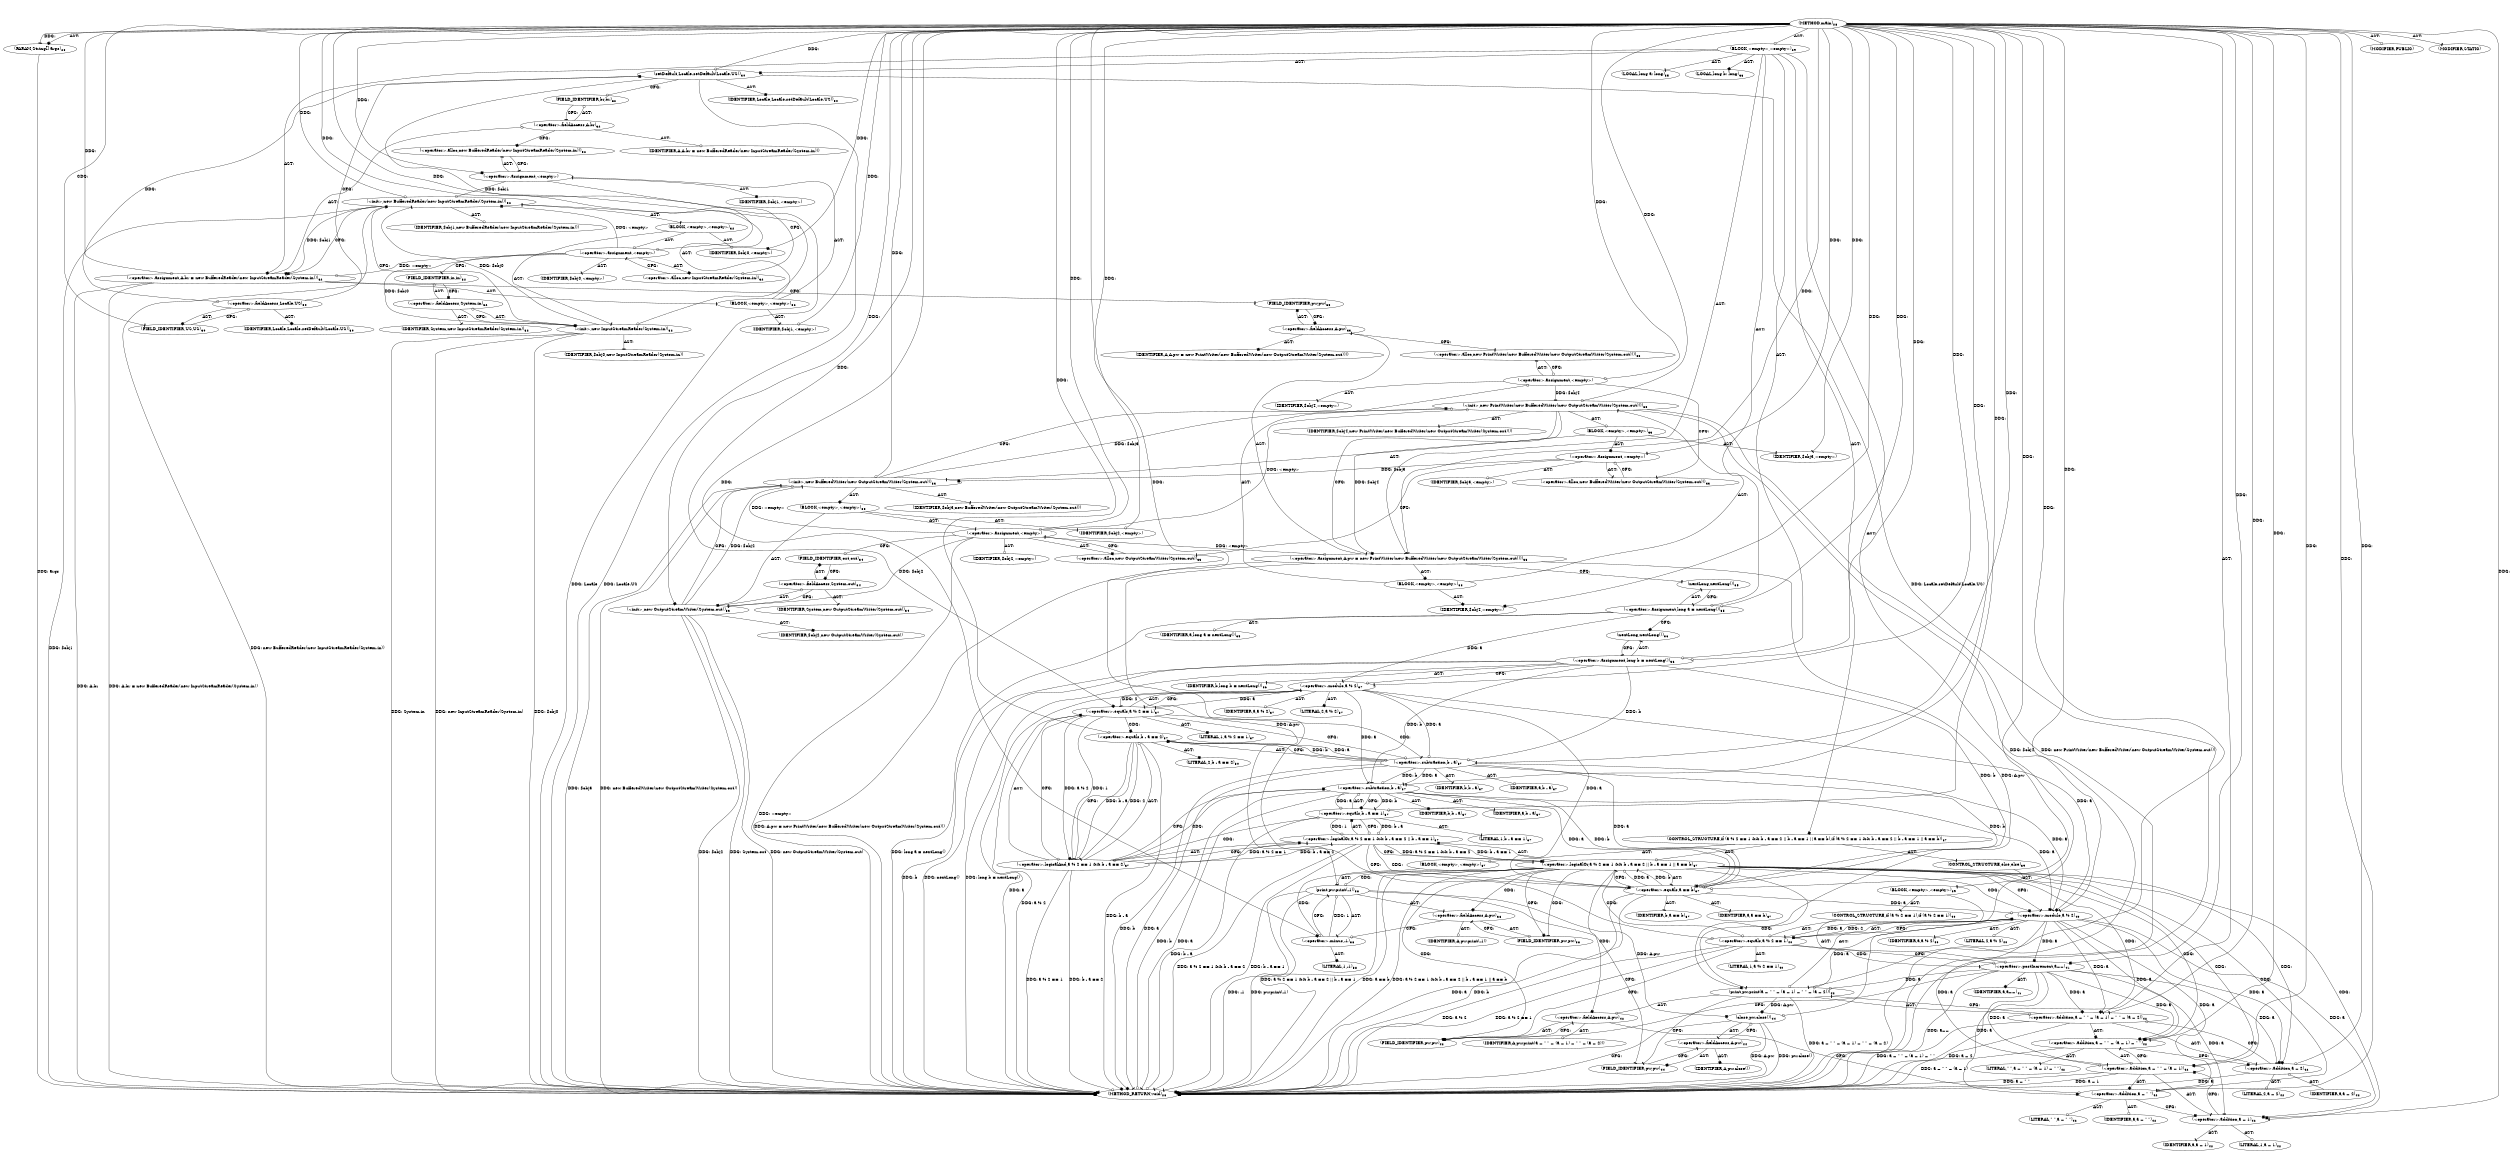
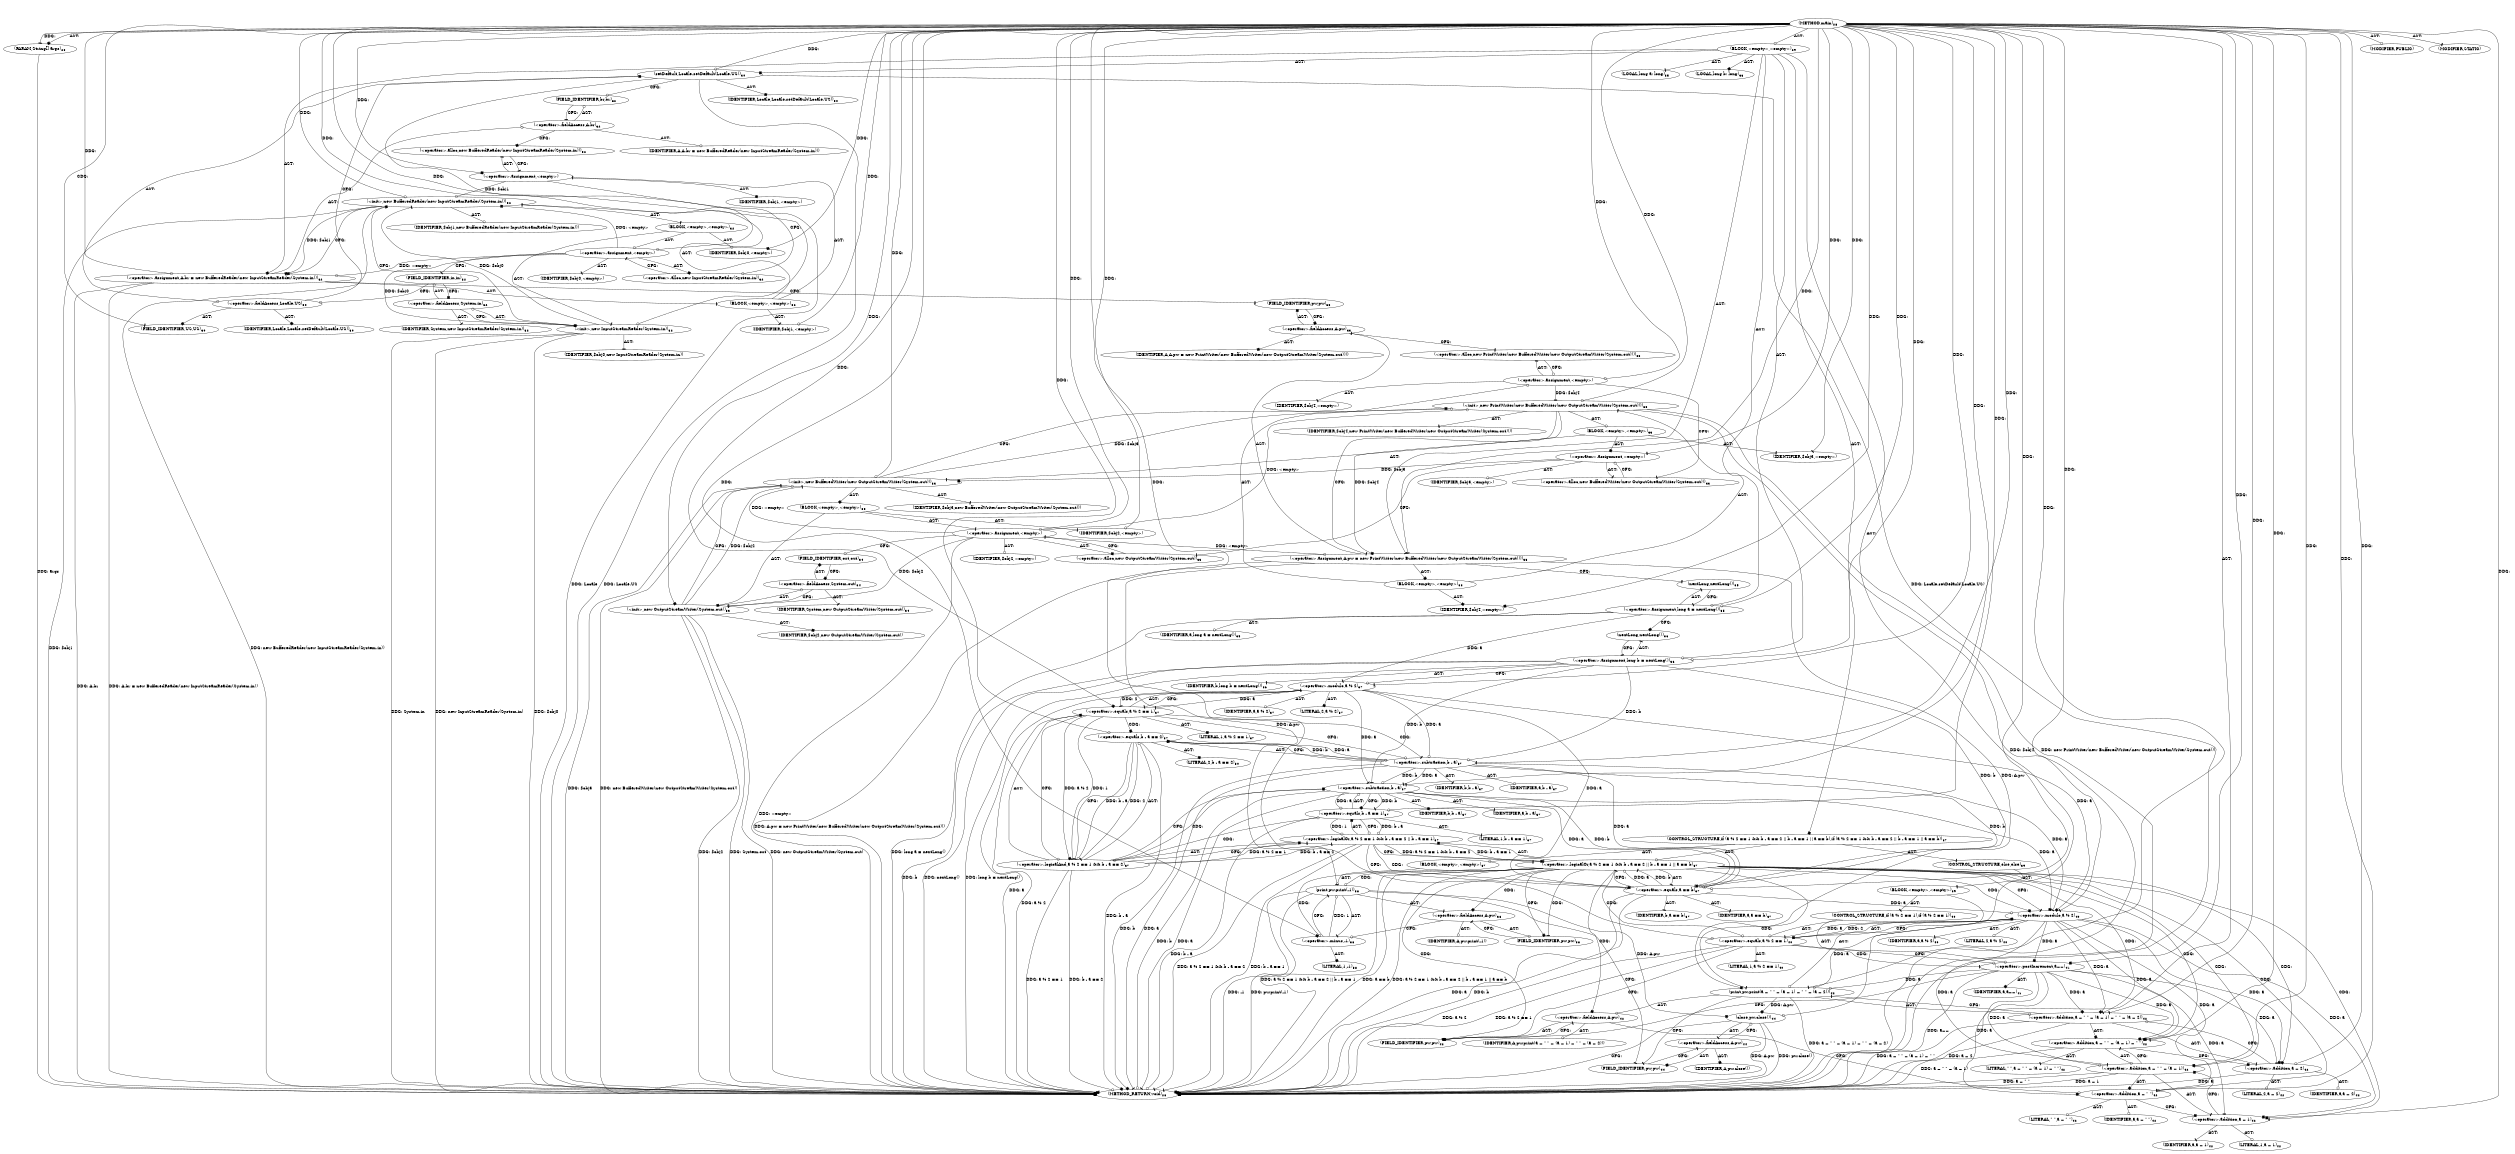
(151, 189) -> (151, 189)
(219, 317) -> (376, 299)
(2307, 1082) -> (2330, 1075)
